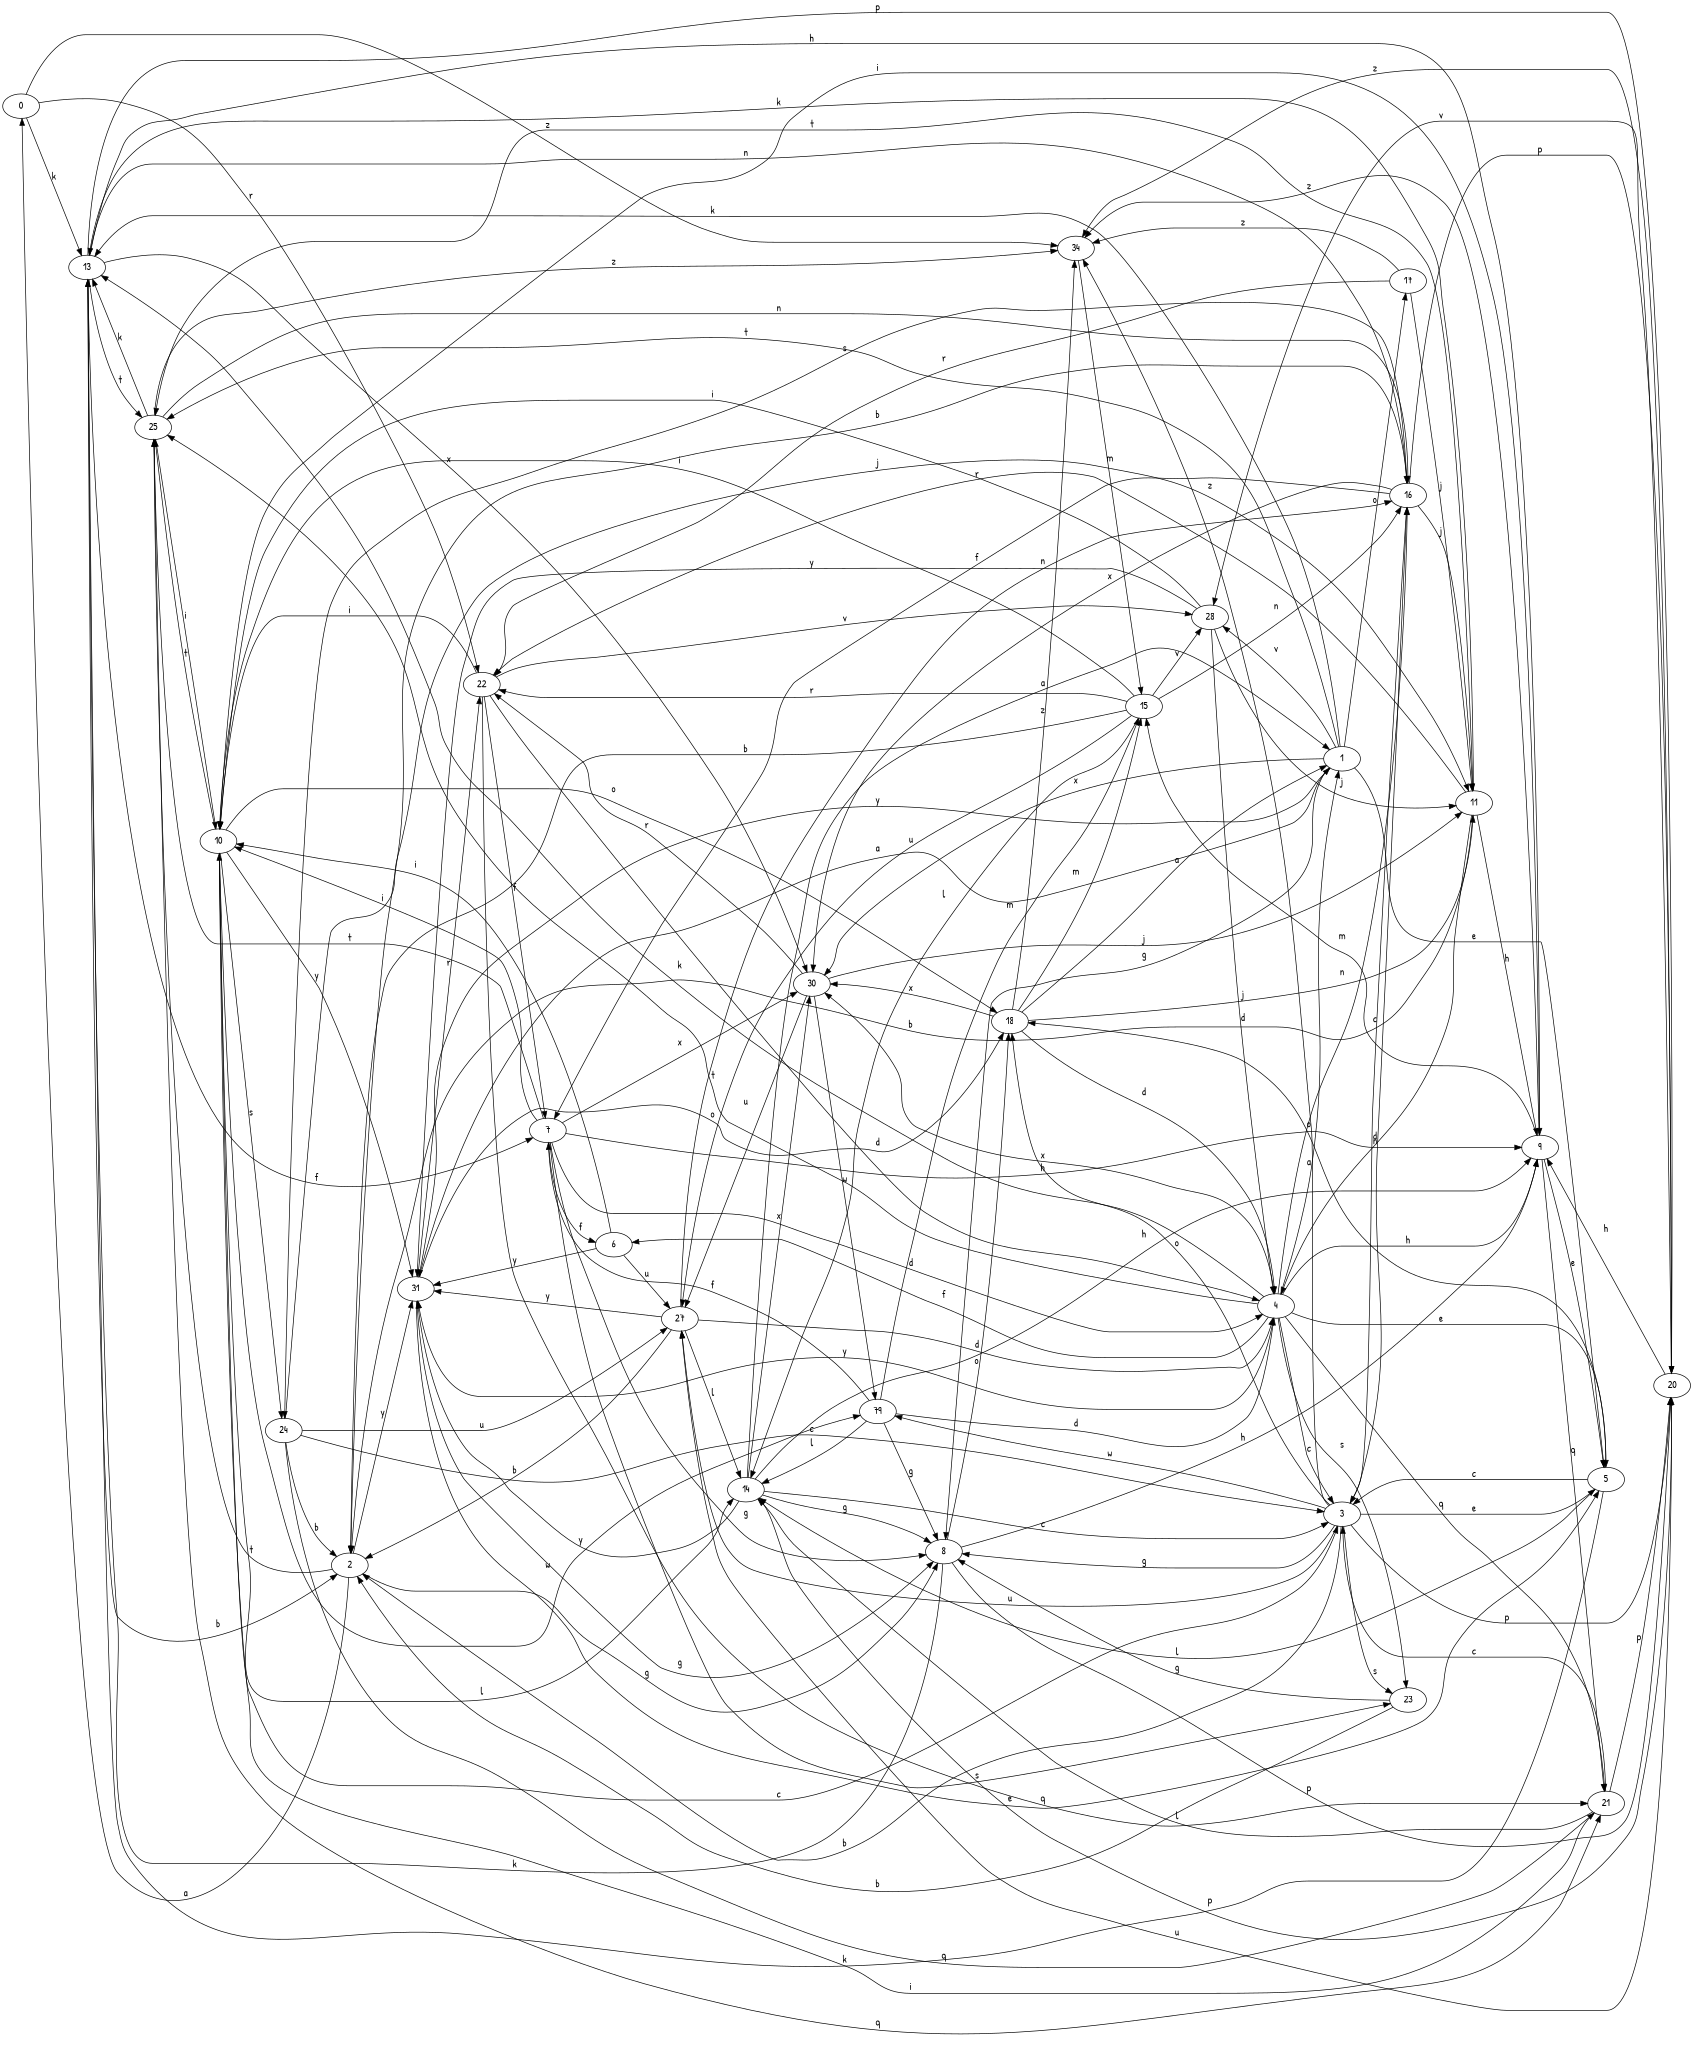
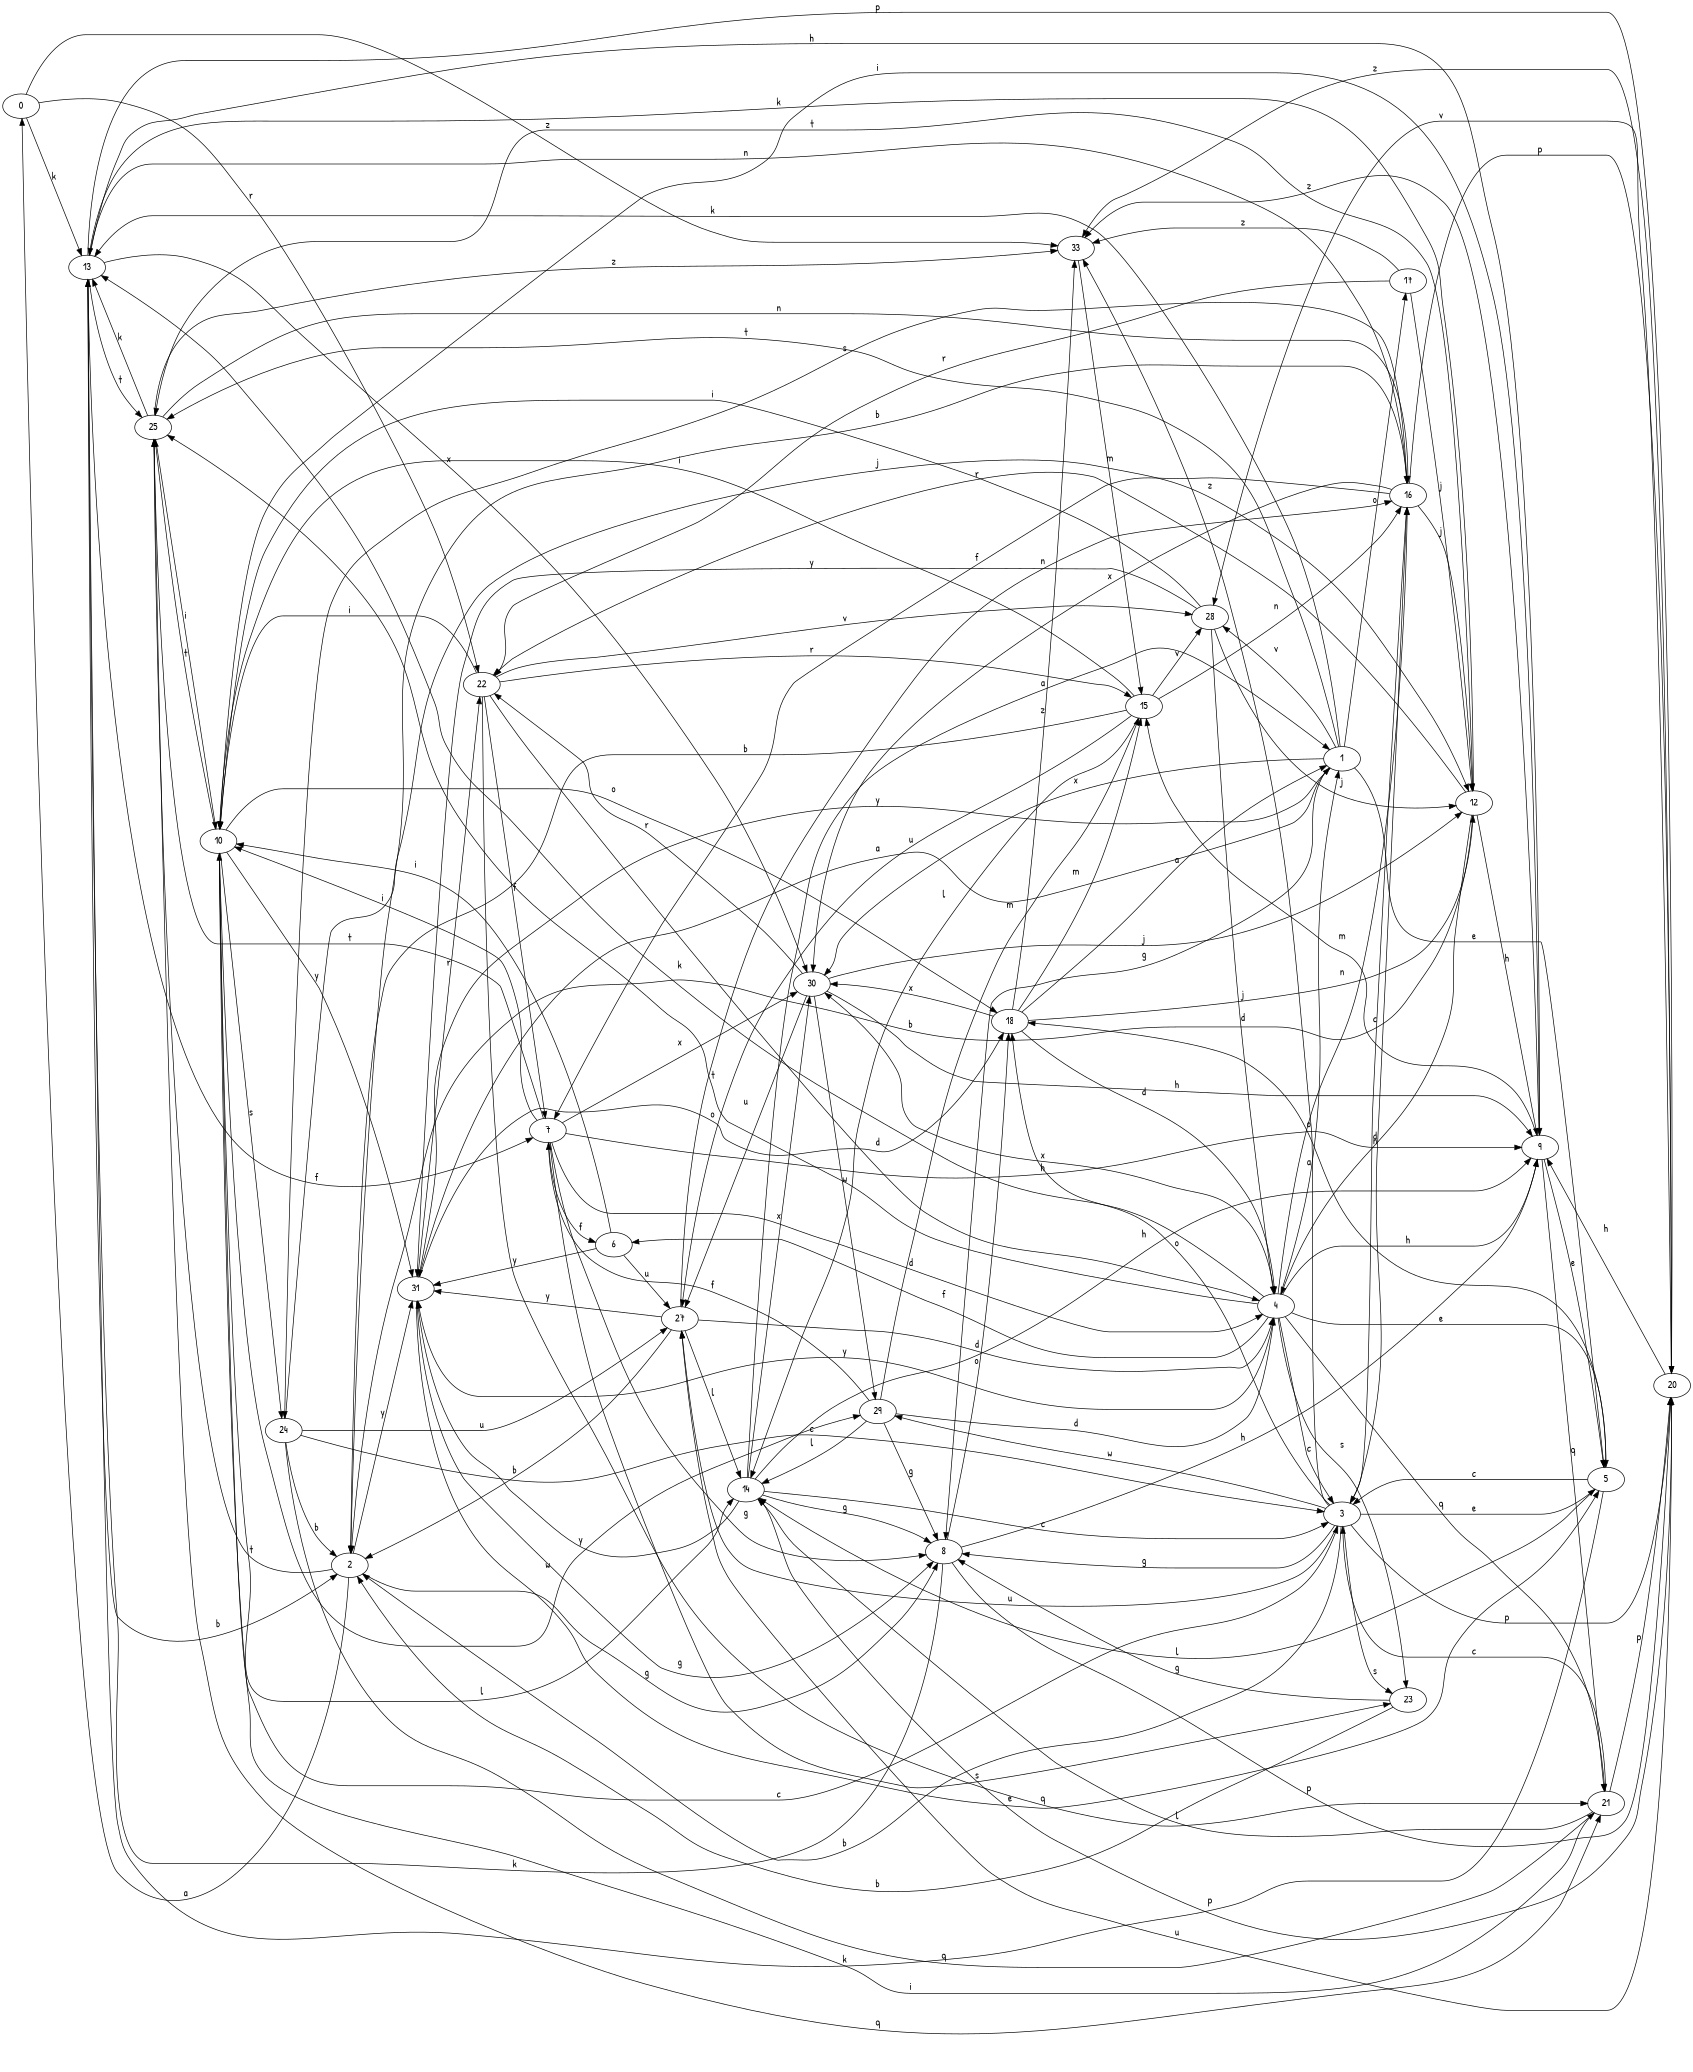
(1076, 248) -> (1076, 248)
(816, 697) -> (814, 656)
(1474, 803) -> (1474, 803)
none -> (1170, 1091)
(878, 1411) -> (878, 1411)
